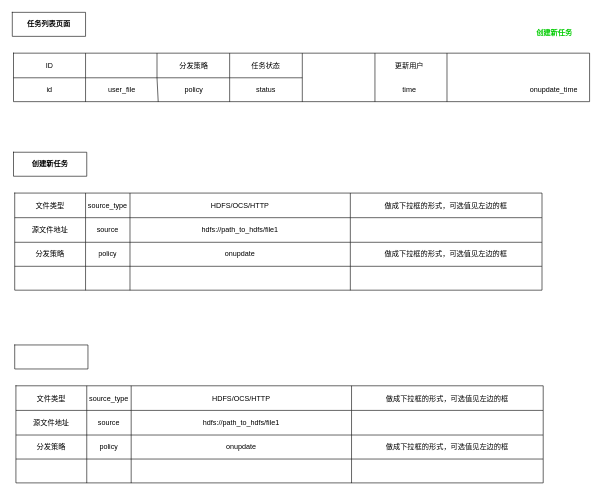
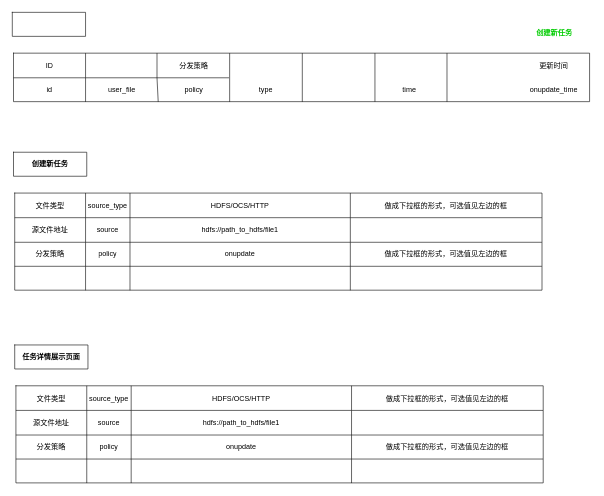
(49, 24) -> none
(266, 65) -> none
(409, 65) -> none
none -> (554, 65)
(266, 90) -> (266, 90)
none -> (51, 357)
